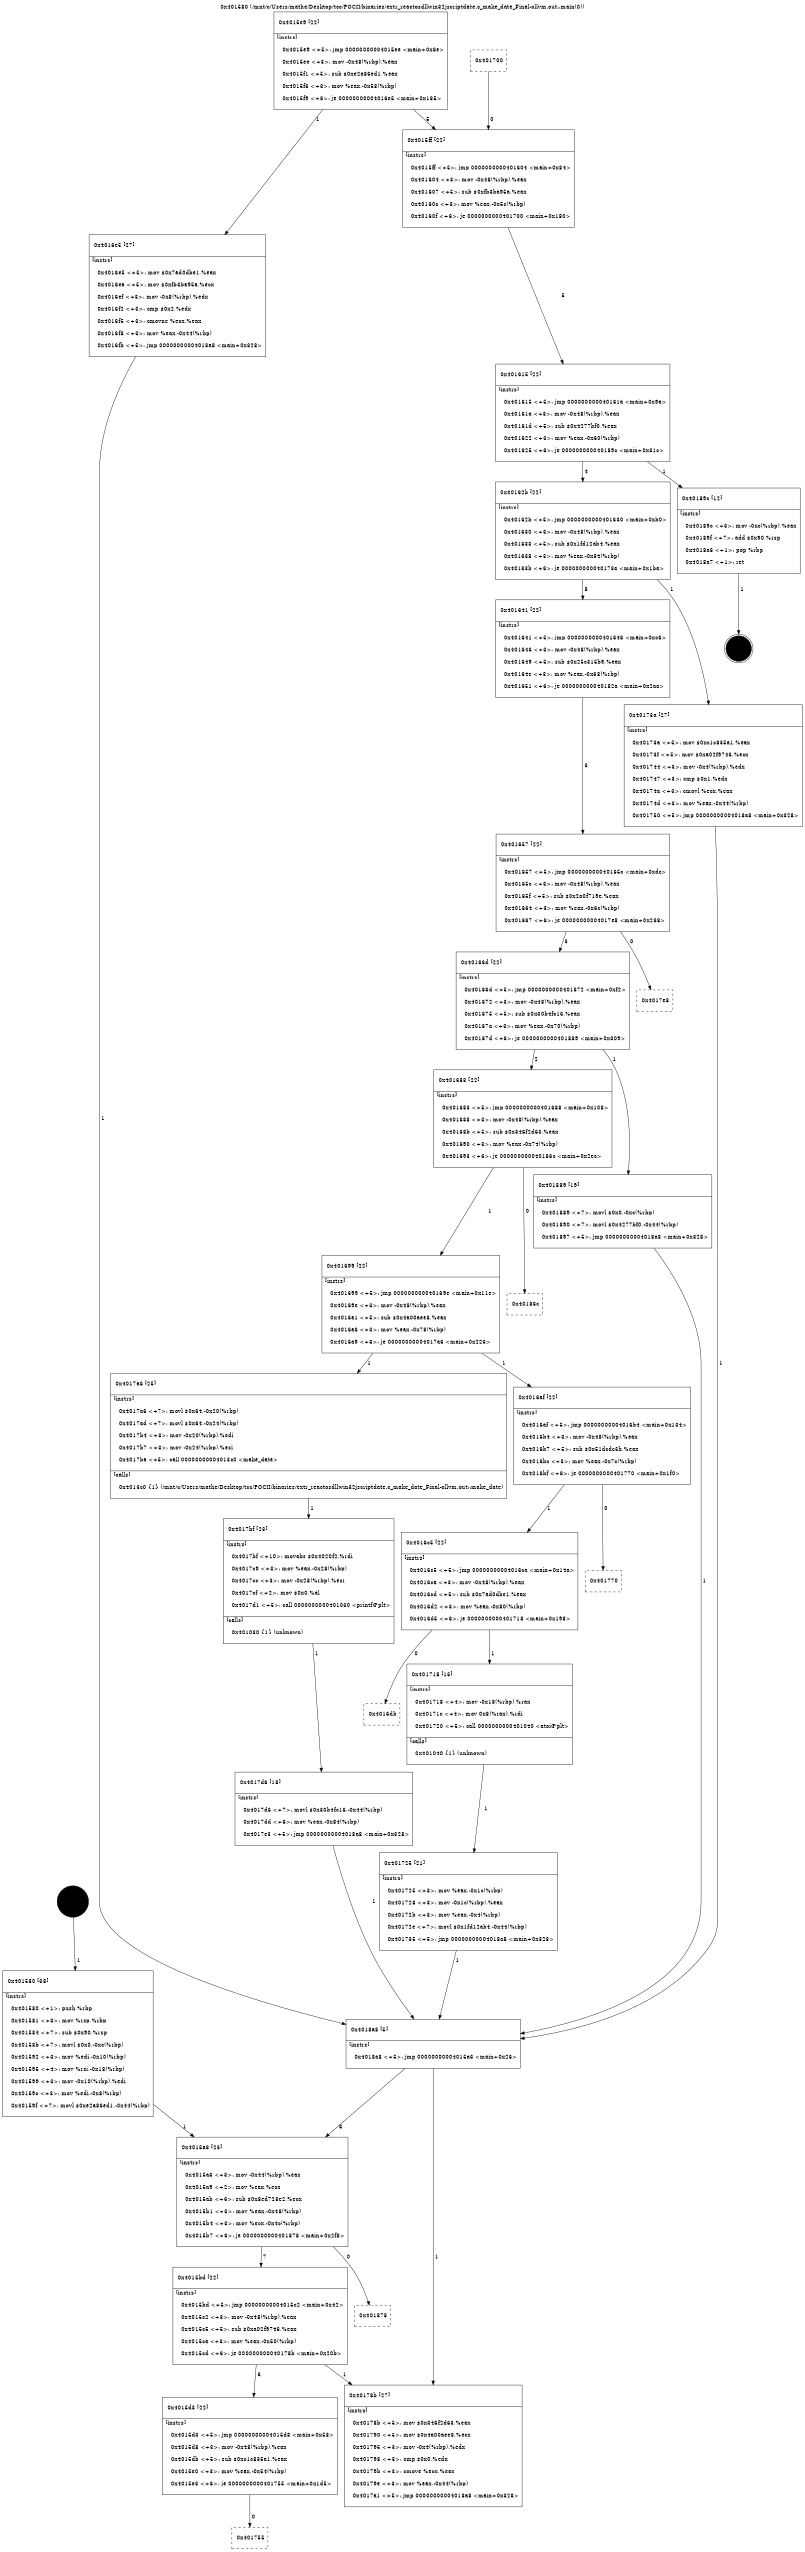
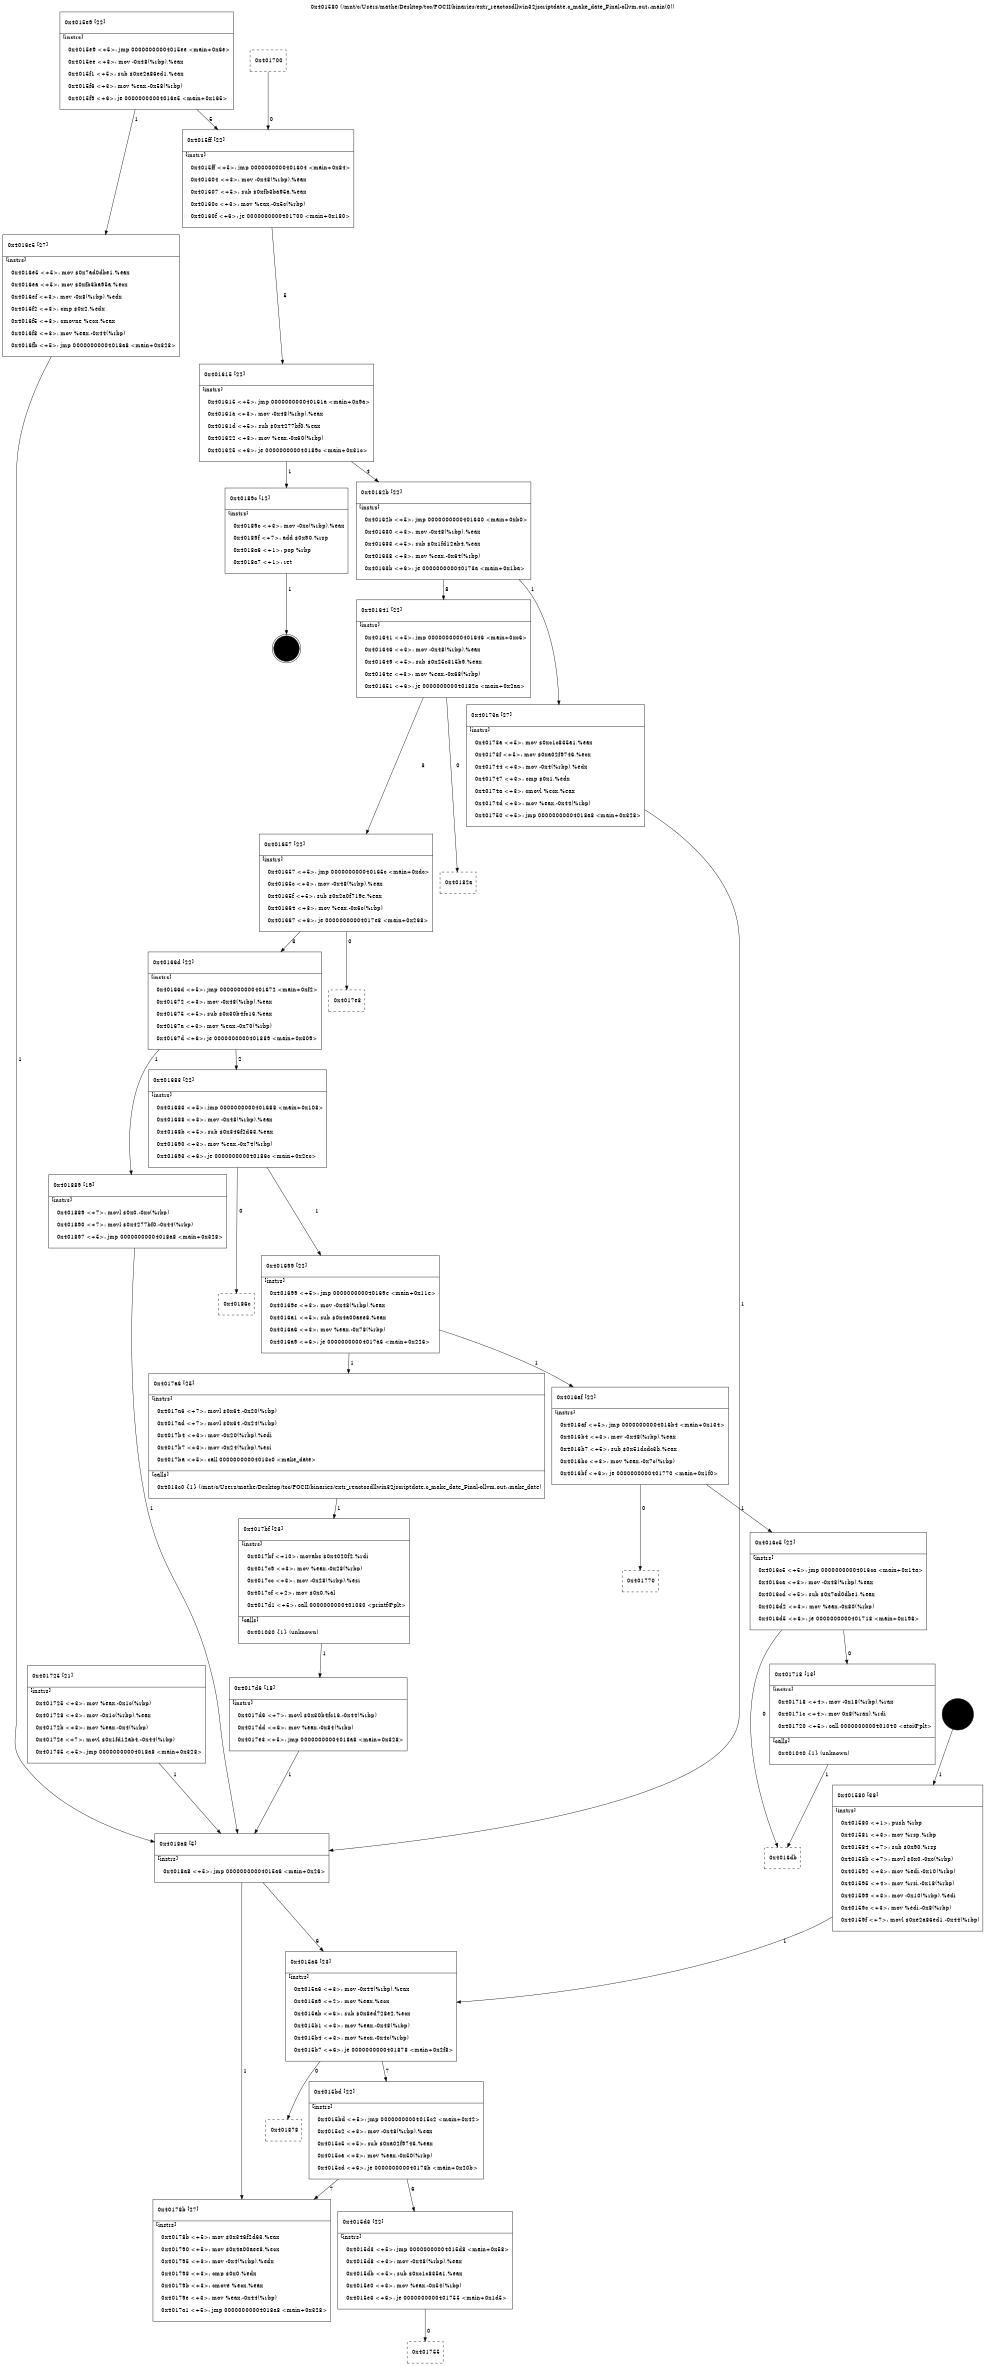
none -> (458, 883)
(492, 1654) -> (849, 1654)
(479, 1807) -> (809, 1804)
(344, 2375) -> (331, 2189)
